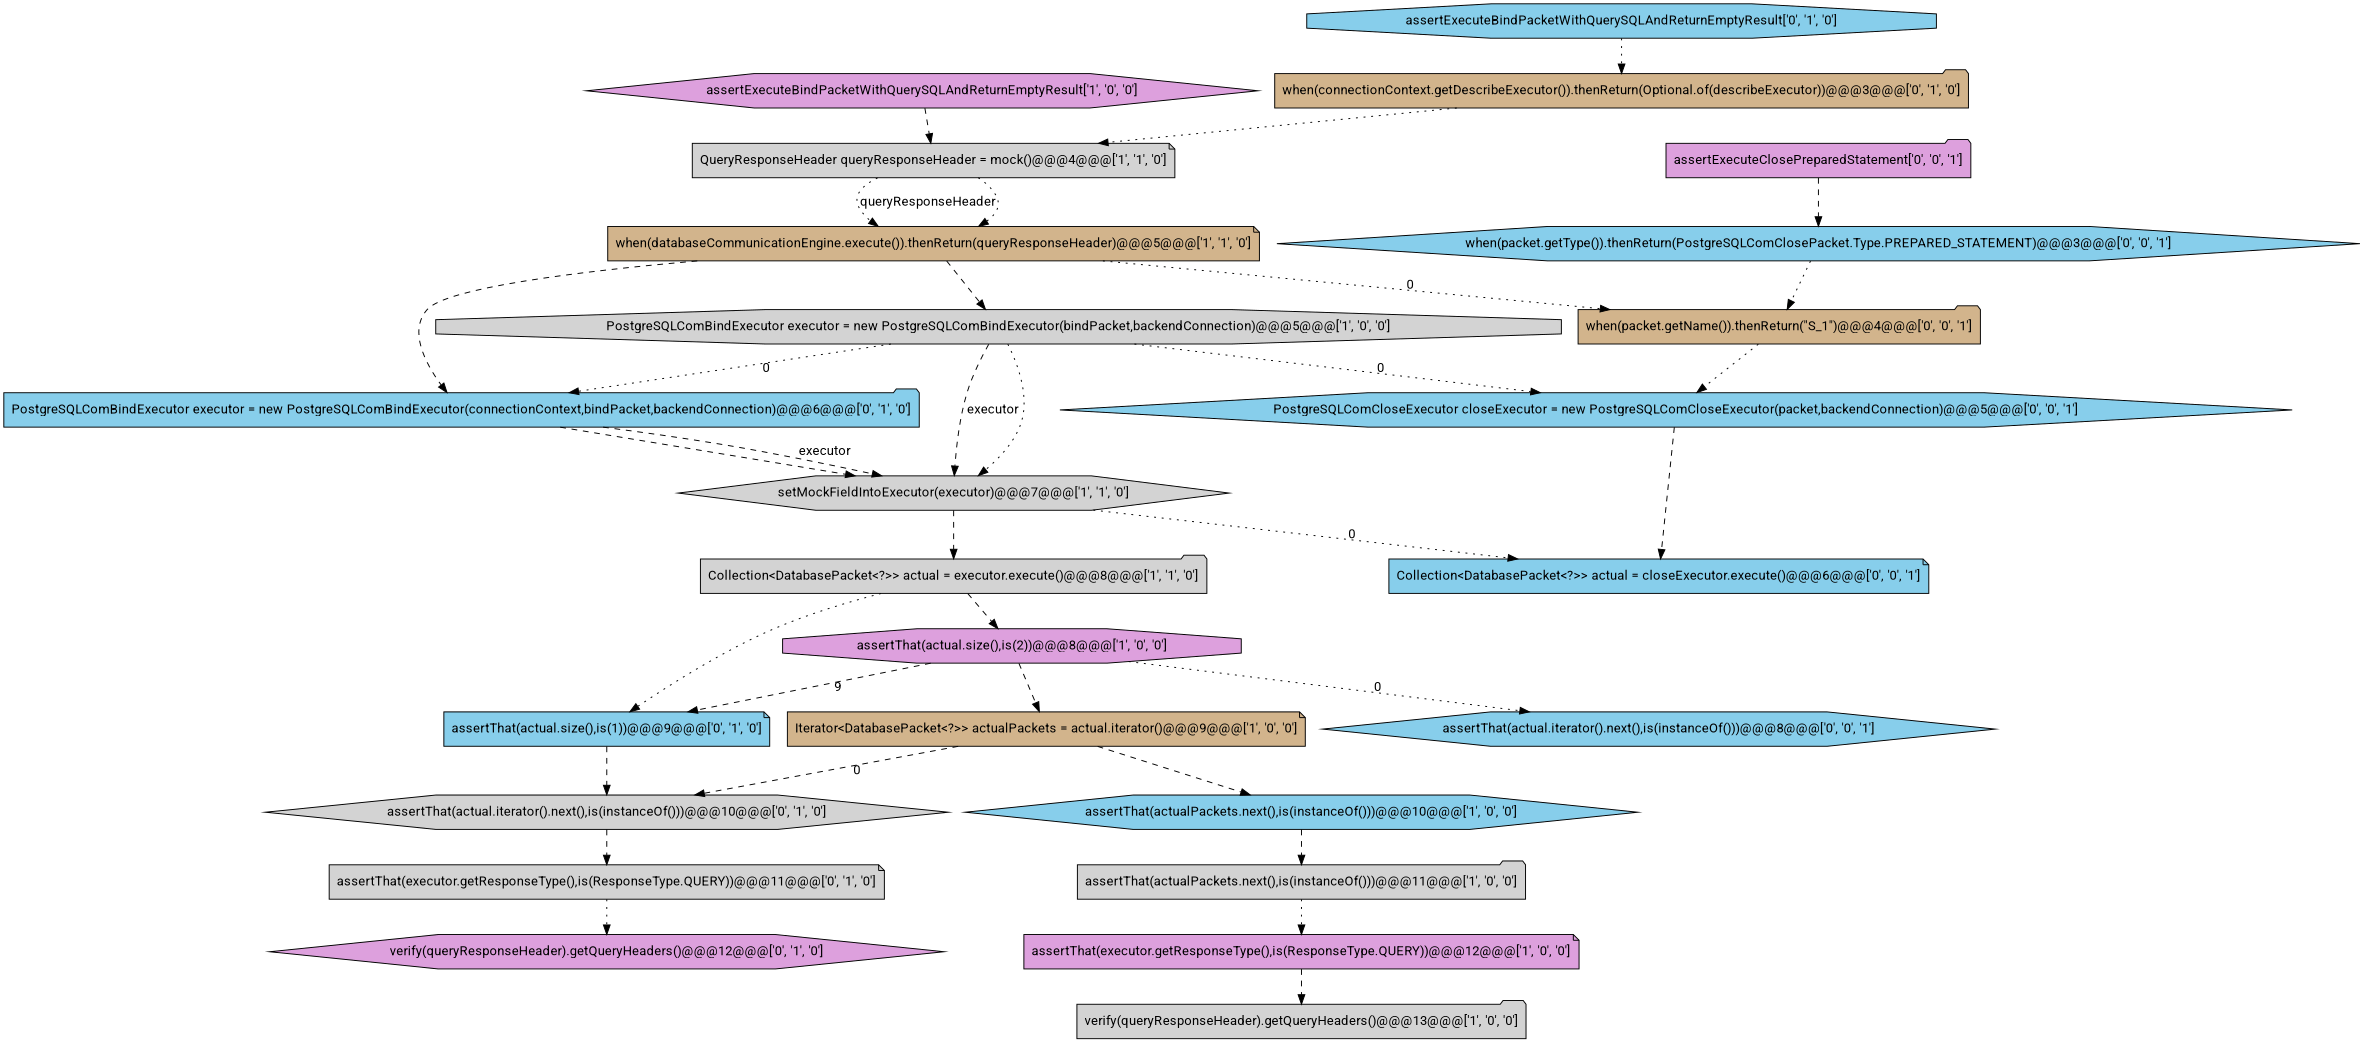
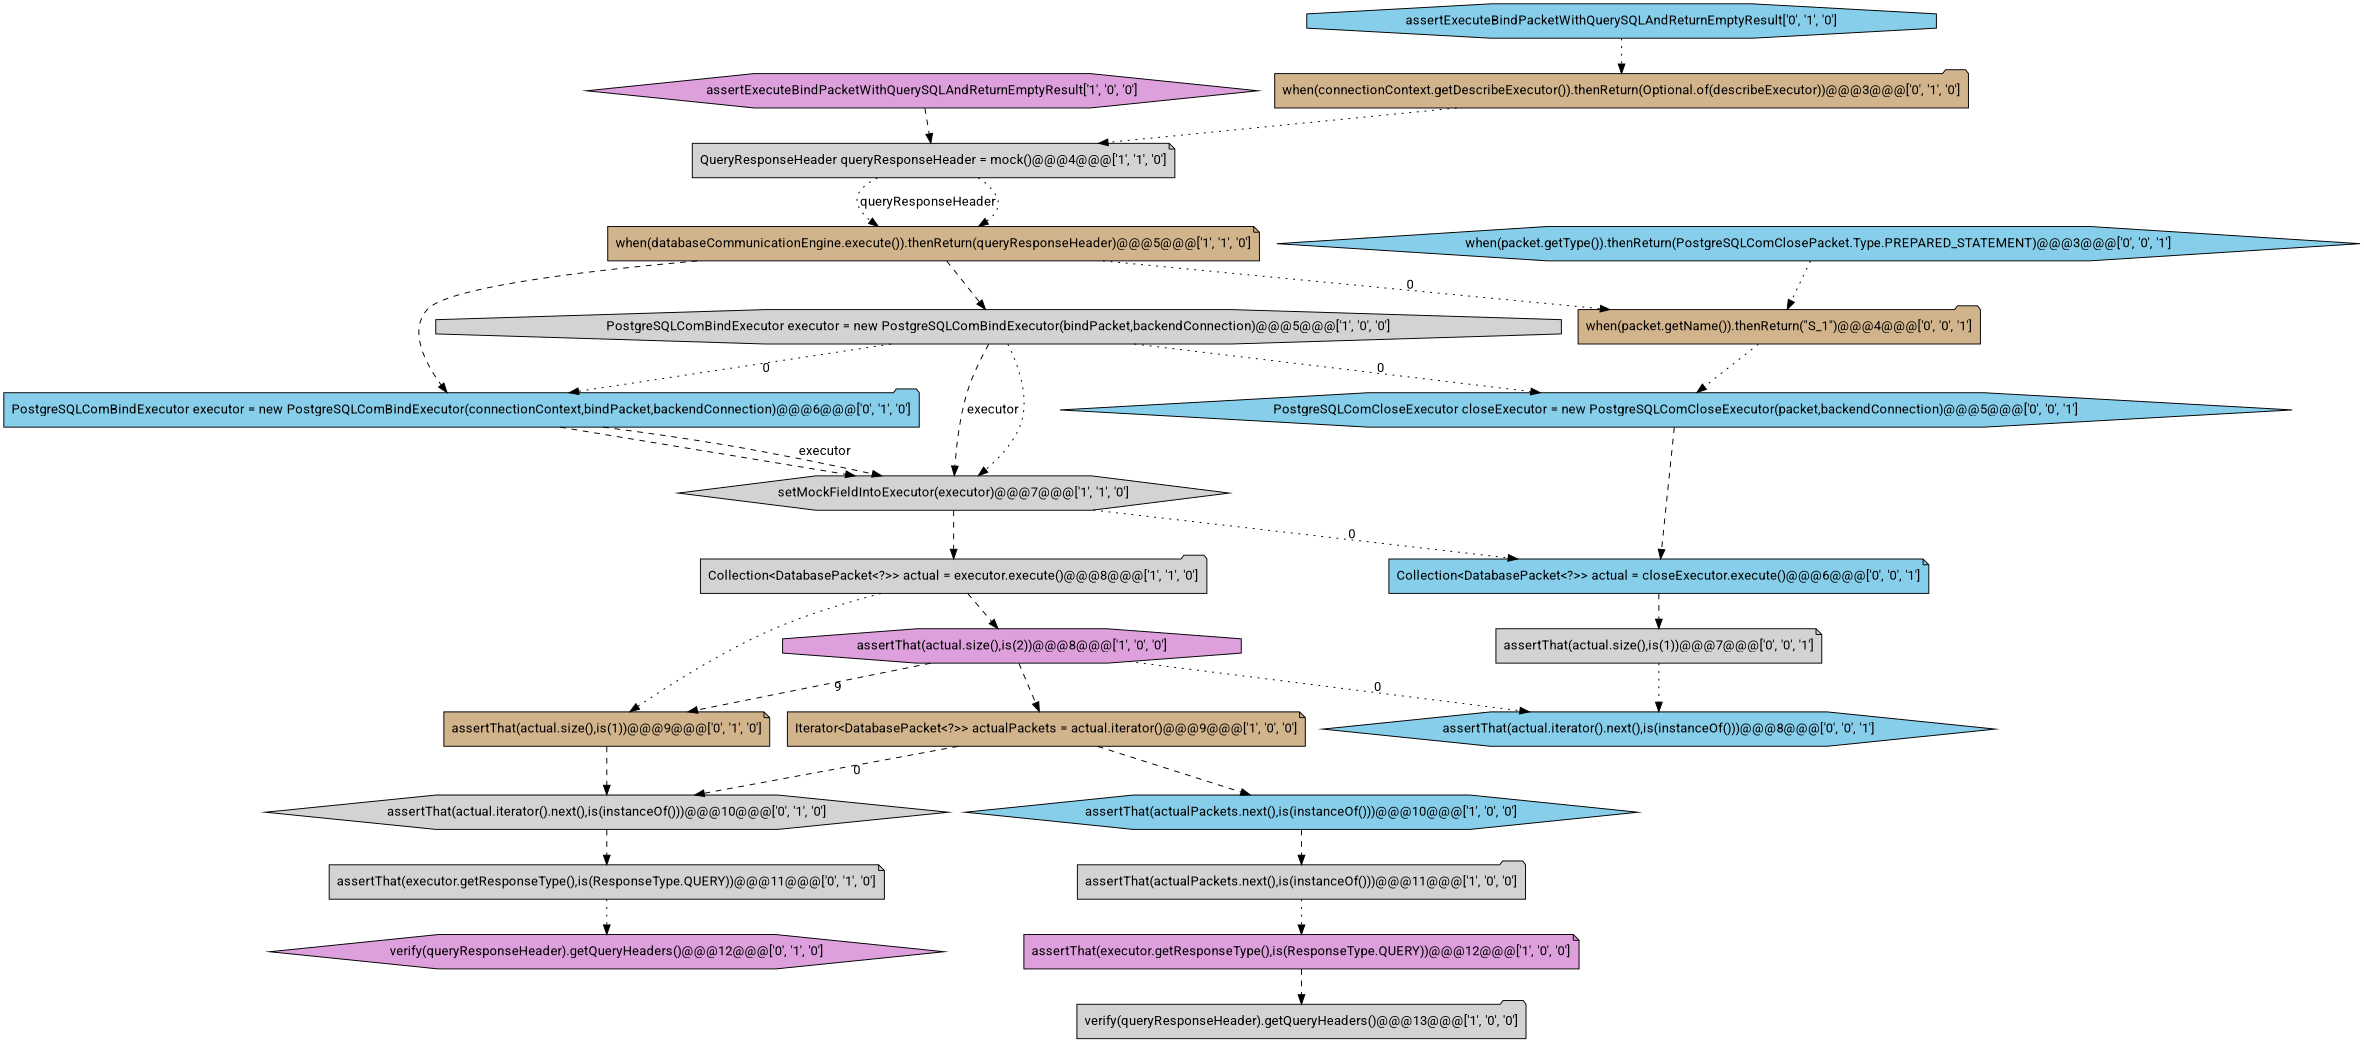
(1818, 161) -> none
none -> (1659, 646)
(607, 729) -> (607, 729)
